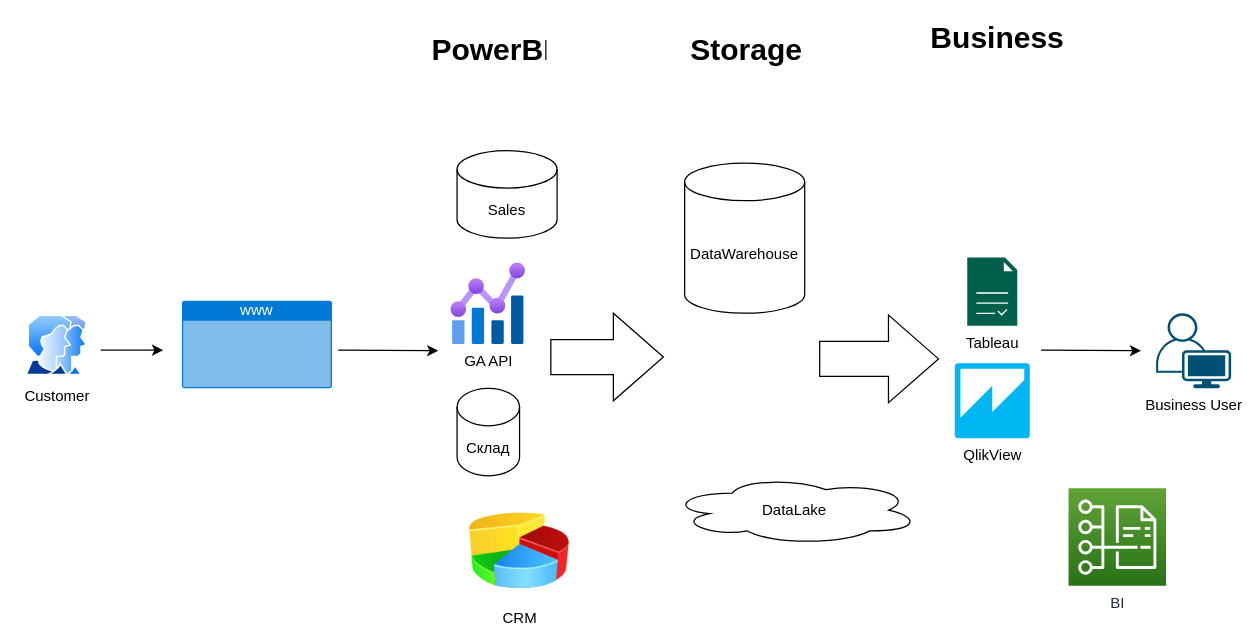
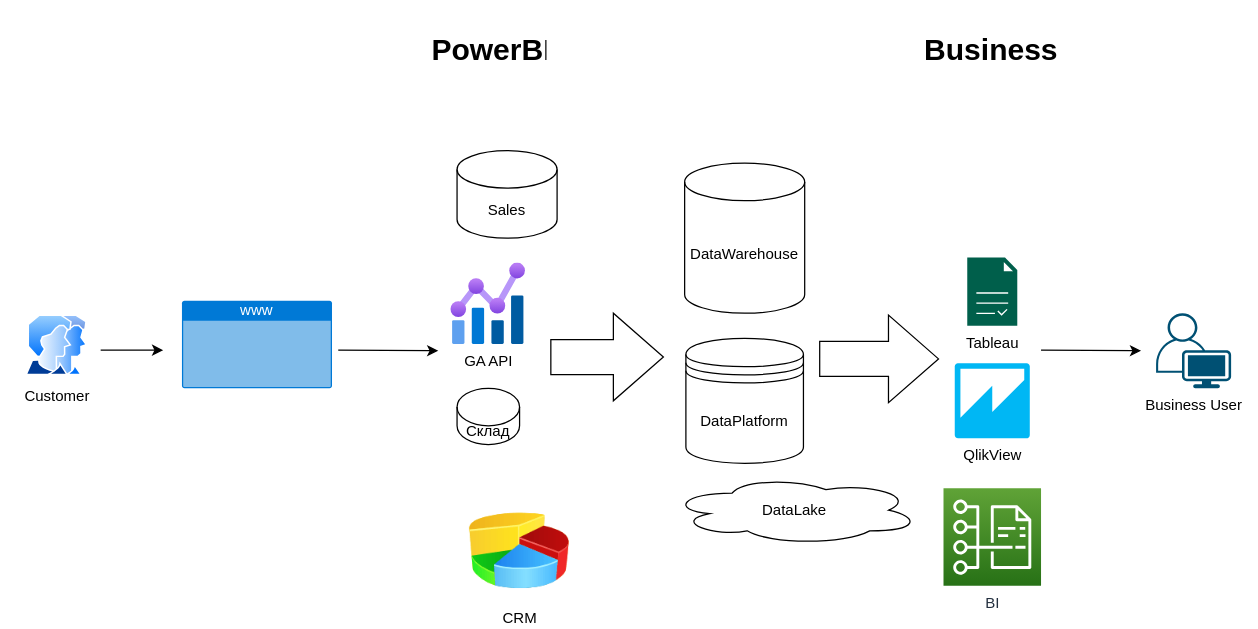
(999, 38) -> (993, 51)
(747, 51) -> none
none -> (744, 401)
(488, 432) -> (488, 416)
(1117, 537) -> (992, 537)
